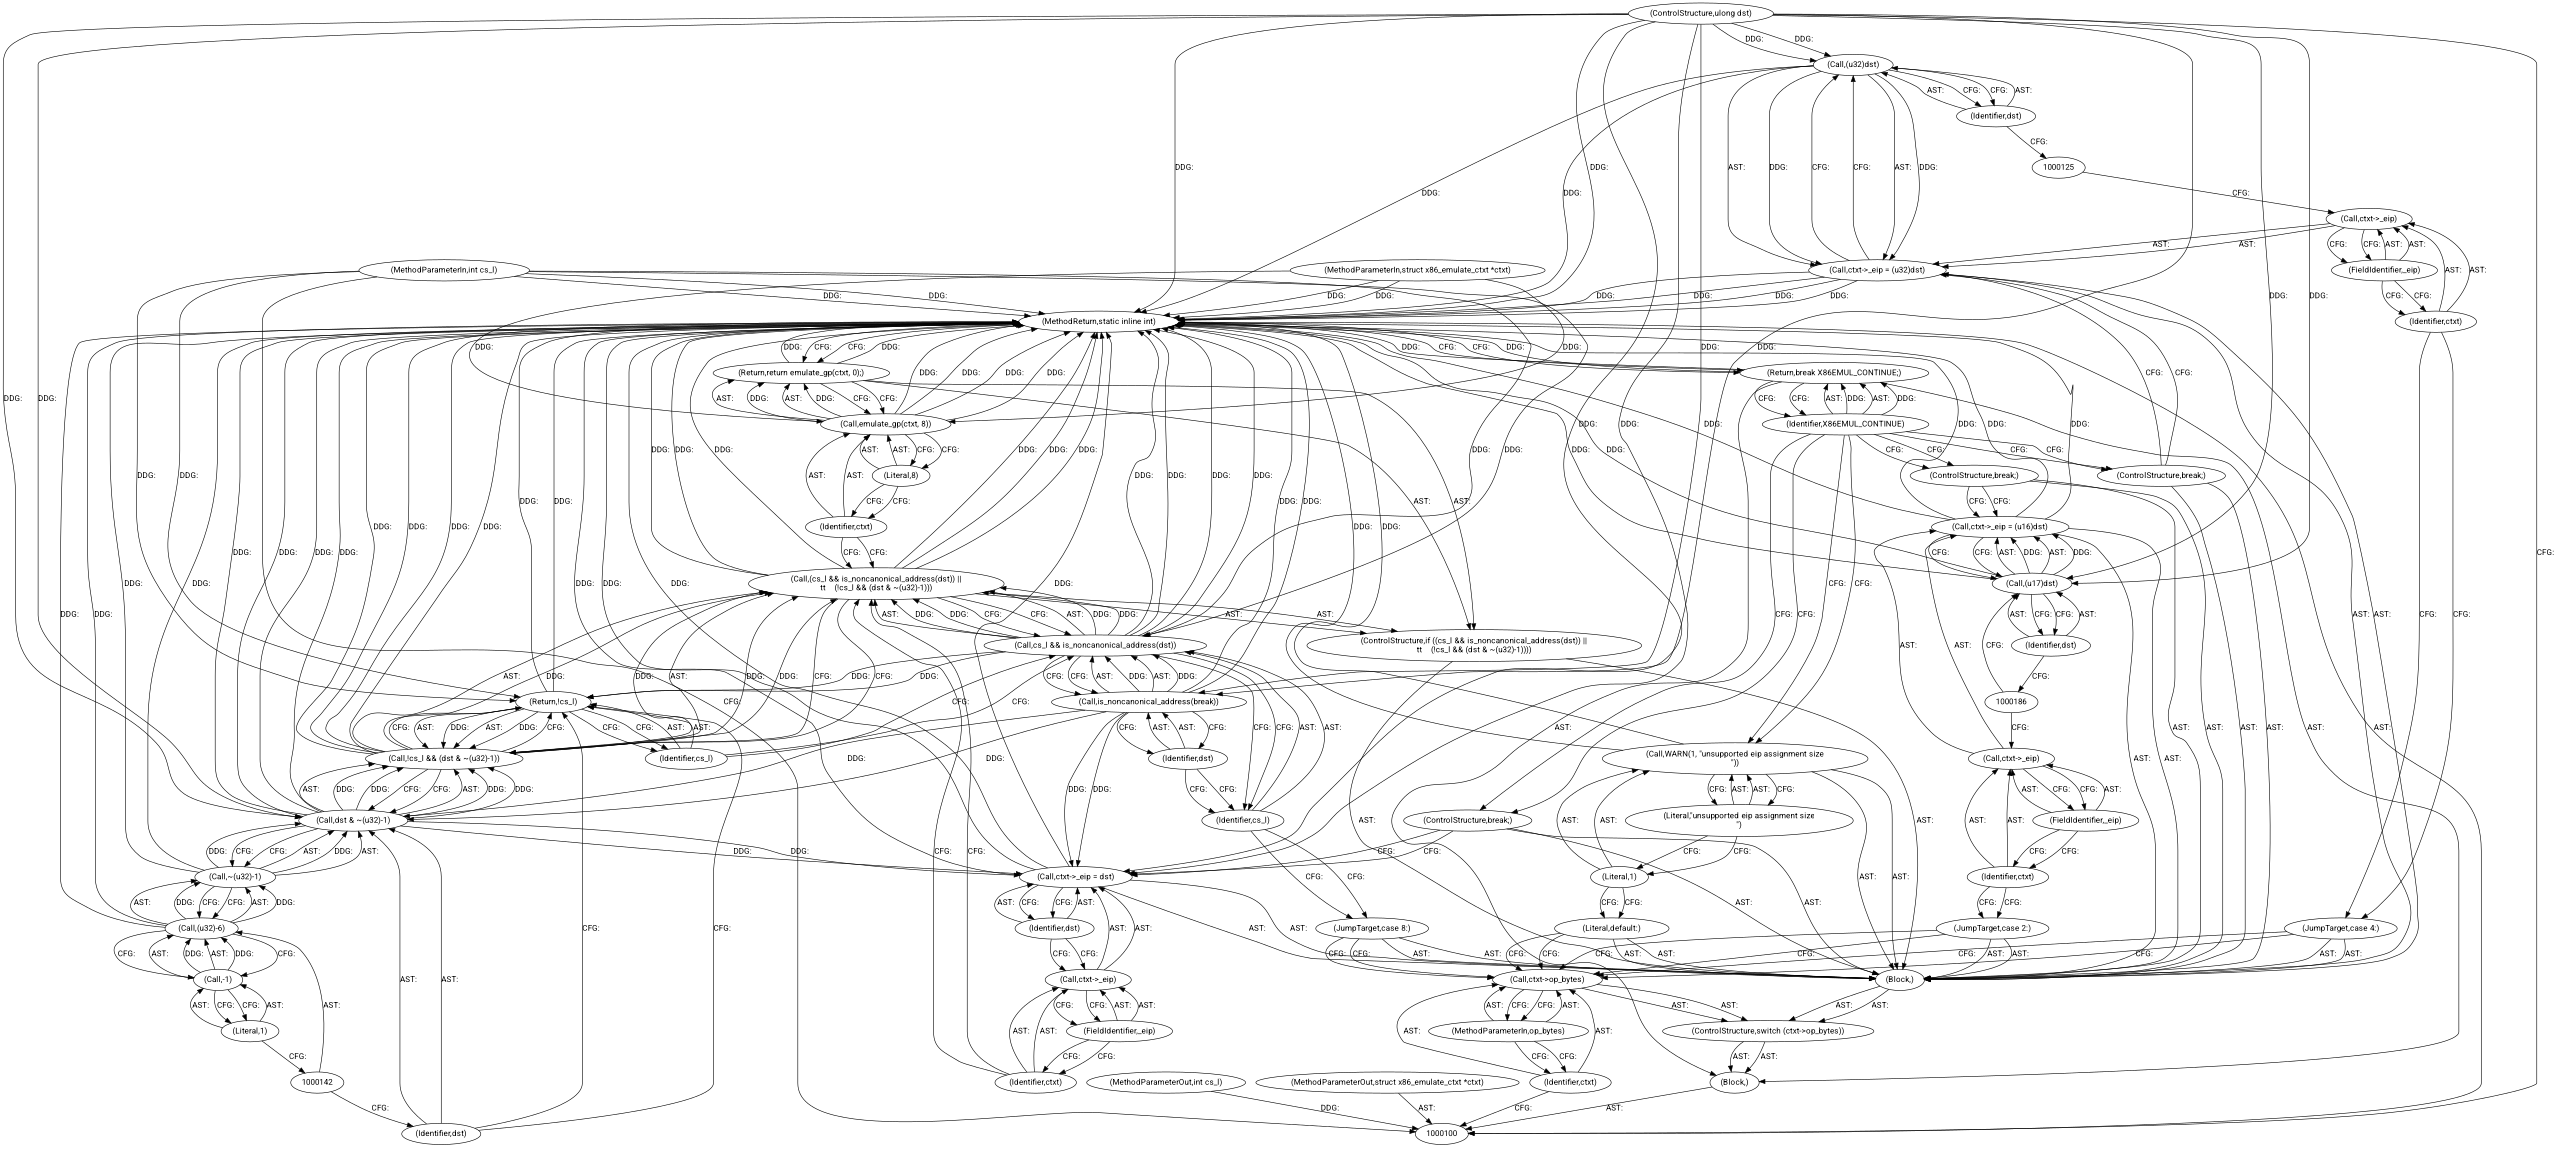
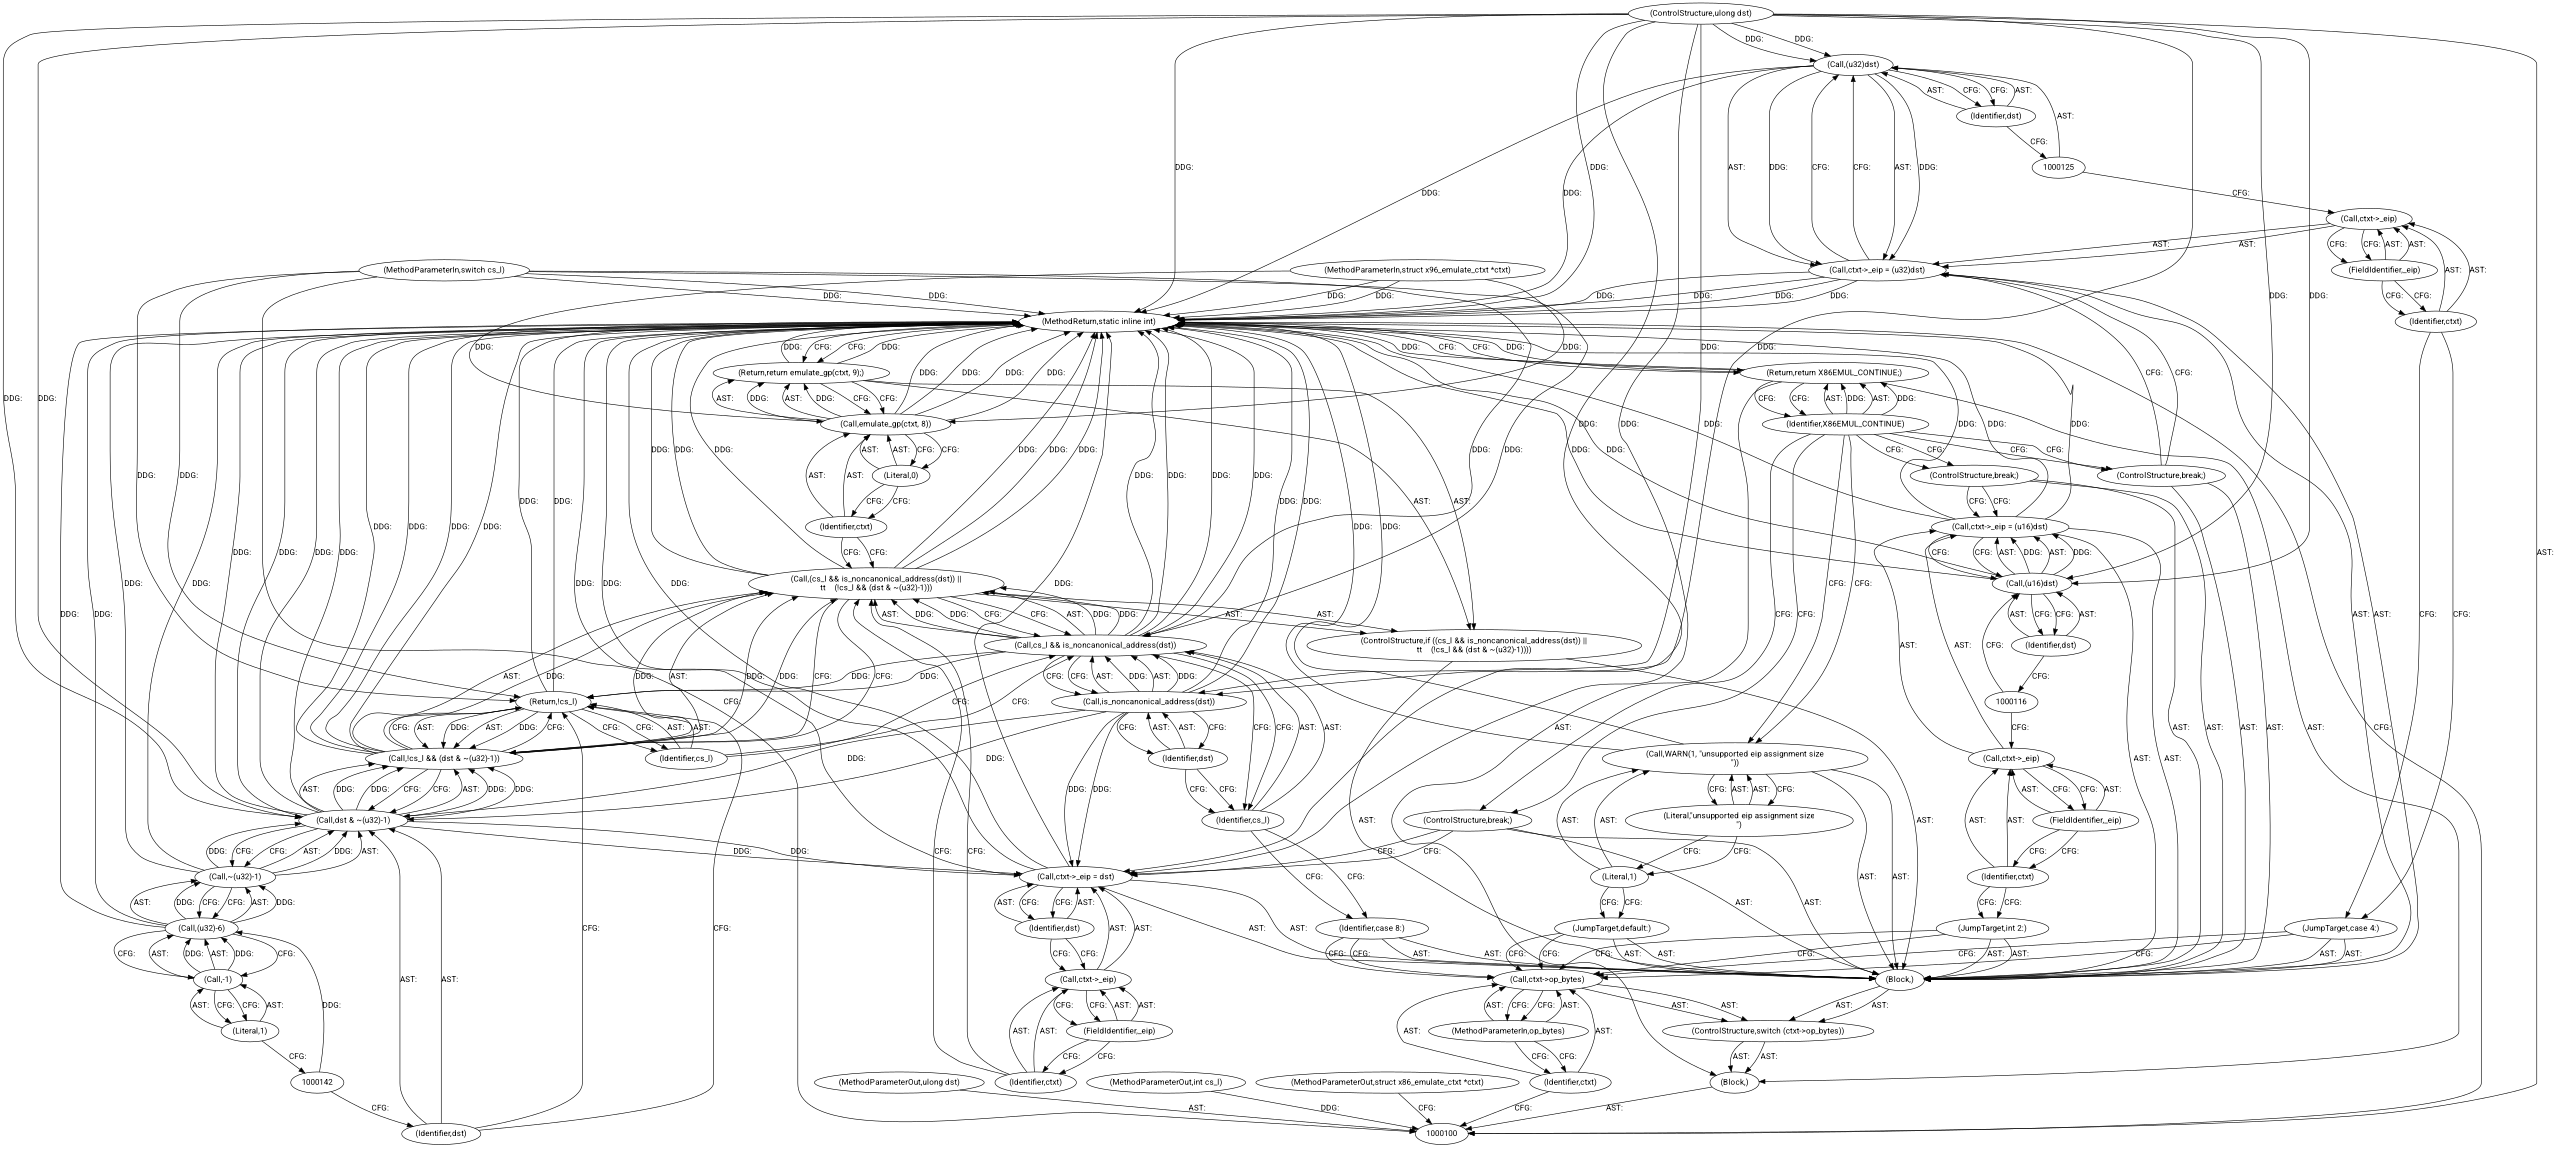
none -> (2006, 78)
(444, 270) -> (444, 270)
(1418, 270) -> (1418, 270)
(801, 373) -> (801, 373)
(1834, 373) -> (1834, 373)
(901, 476) -> (901, 476)
(2547, 553) -> (2547, 553)
(2032, 584) -> (2032, 584)
(1149, 702) -> (1149, 702)
(2011, 702) -> (2011, 702)
(2384, 728) -> (2384, 728)
(1372, 929) -> (1372, 929)
(1612, 929) -> (1612, 929)
(1993, 929) -> (1993, 929)
(333, 1006) -> (333, 1006)
none -> (899, 1083)
(1428, 1108) -> (1428, 1108)
